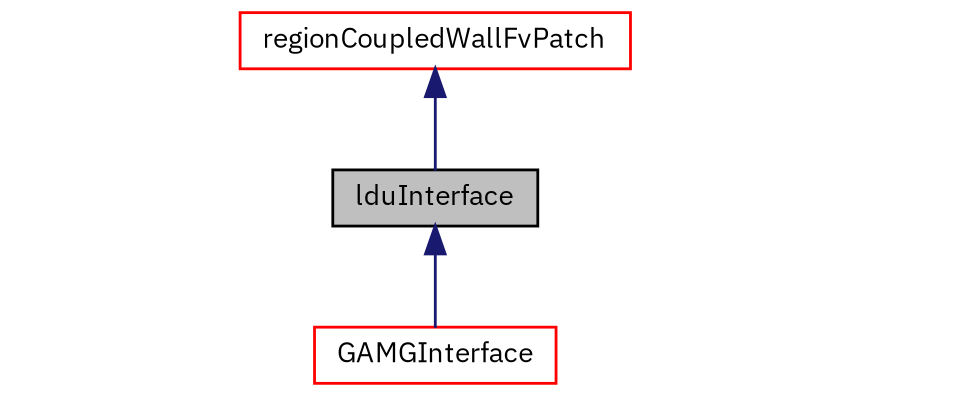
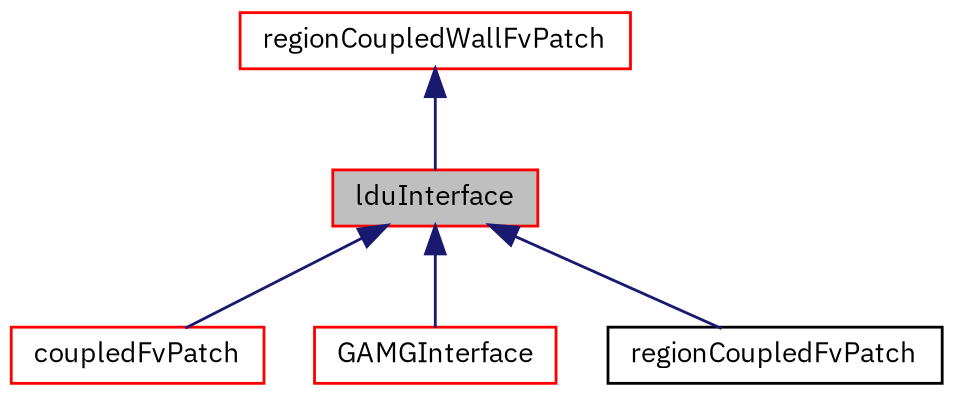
(435, 198) -> (435, 198)
none -> (138, 355)
none -> (775, 355)
